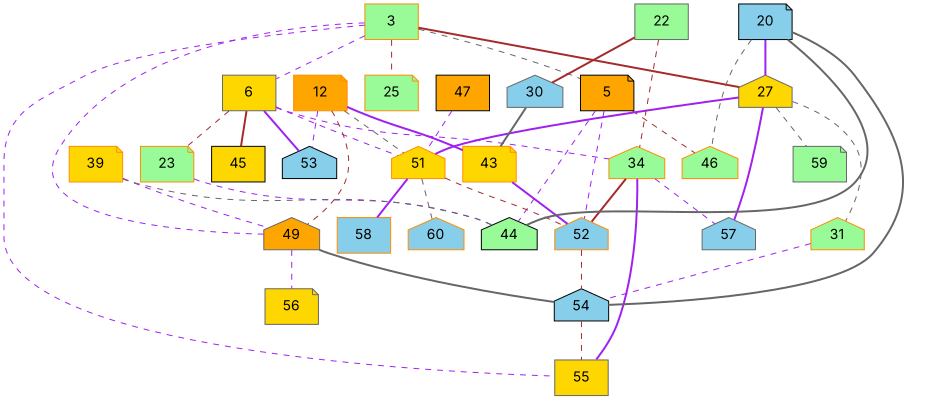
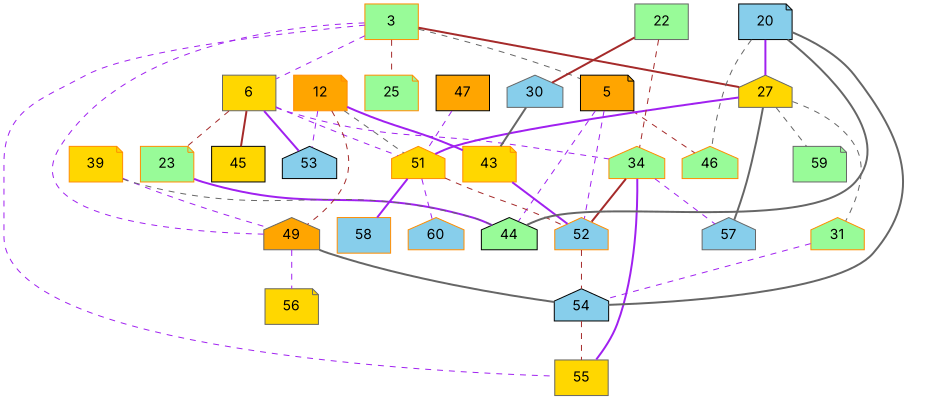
(751, 164) -> (751, 164)
(427, 199) -> (427, 199)
(343, 200) -> (343, 200)
